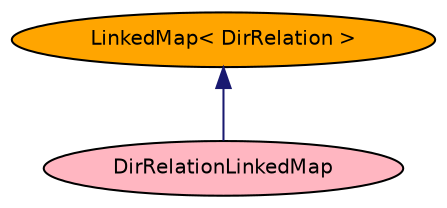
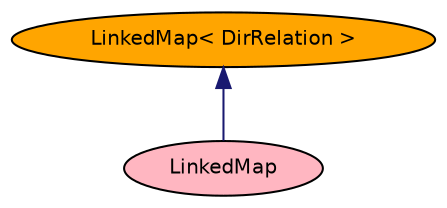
(223, 168) -> (223, 168)
